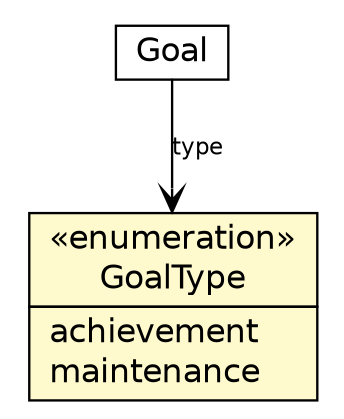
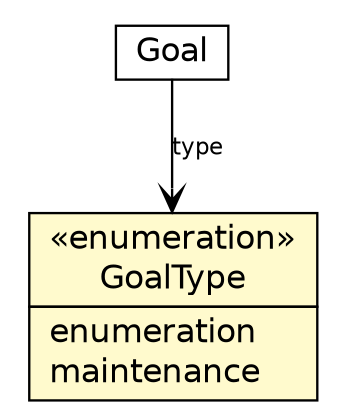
(155, 333) -> (153, 333)
